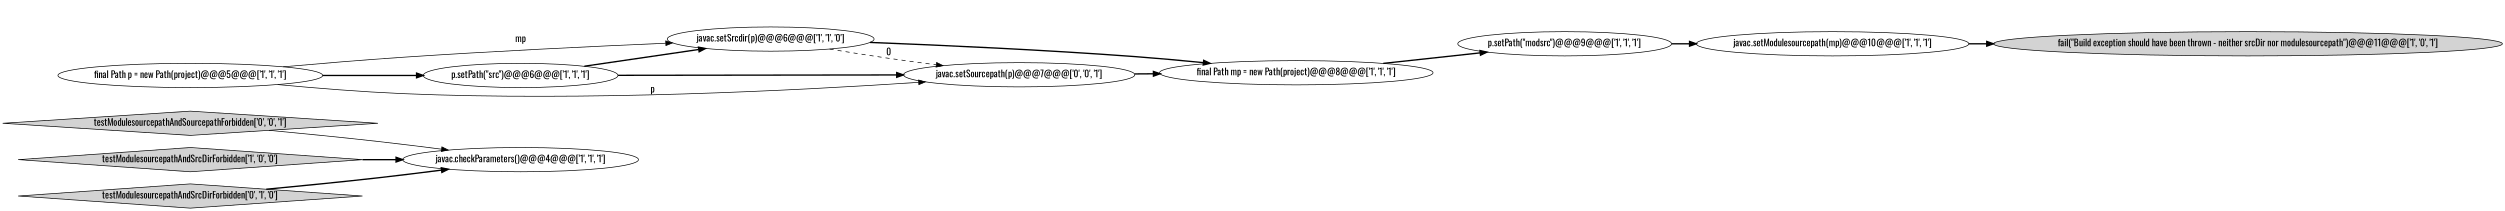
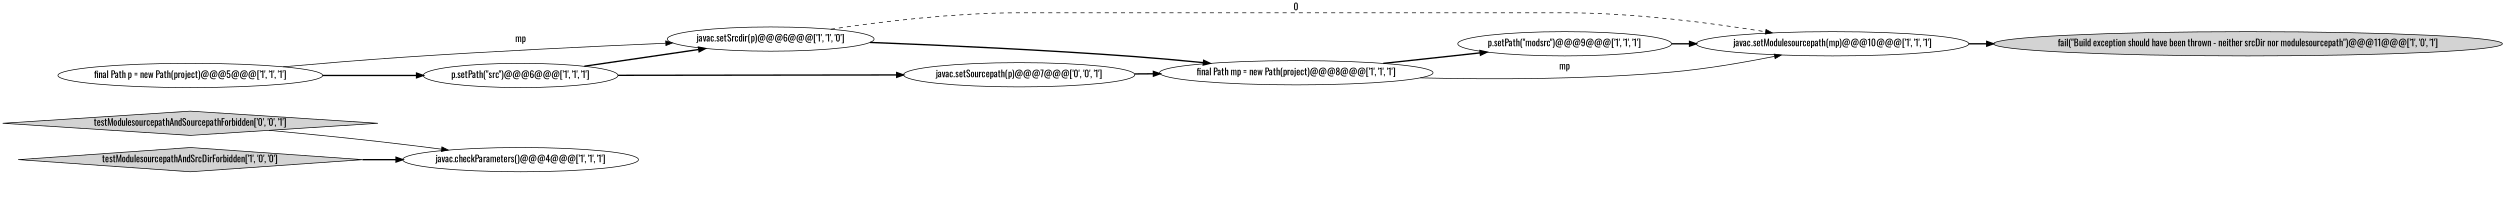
(883, 57) -> (1298, 13)
none -> (1598, 77)
(598, 96) -> none
(190, 196) -> none
